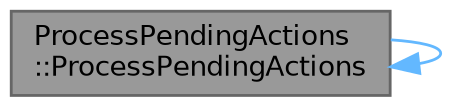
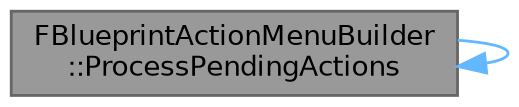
(201, 53) -> (234, 53)
